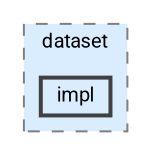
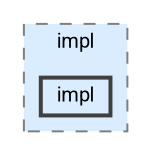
(76, 43) -> (76, 43)
